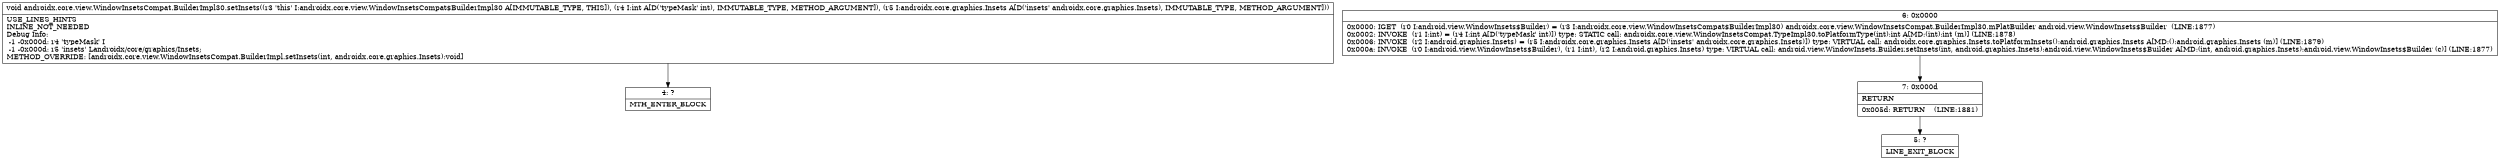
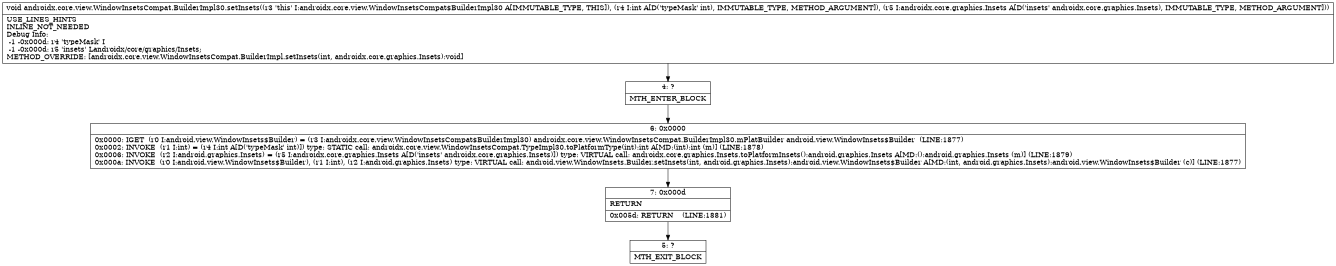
none -> (668, 111)
(1920, 152) -> (668, 257)
